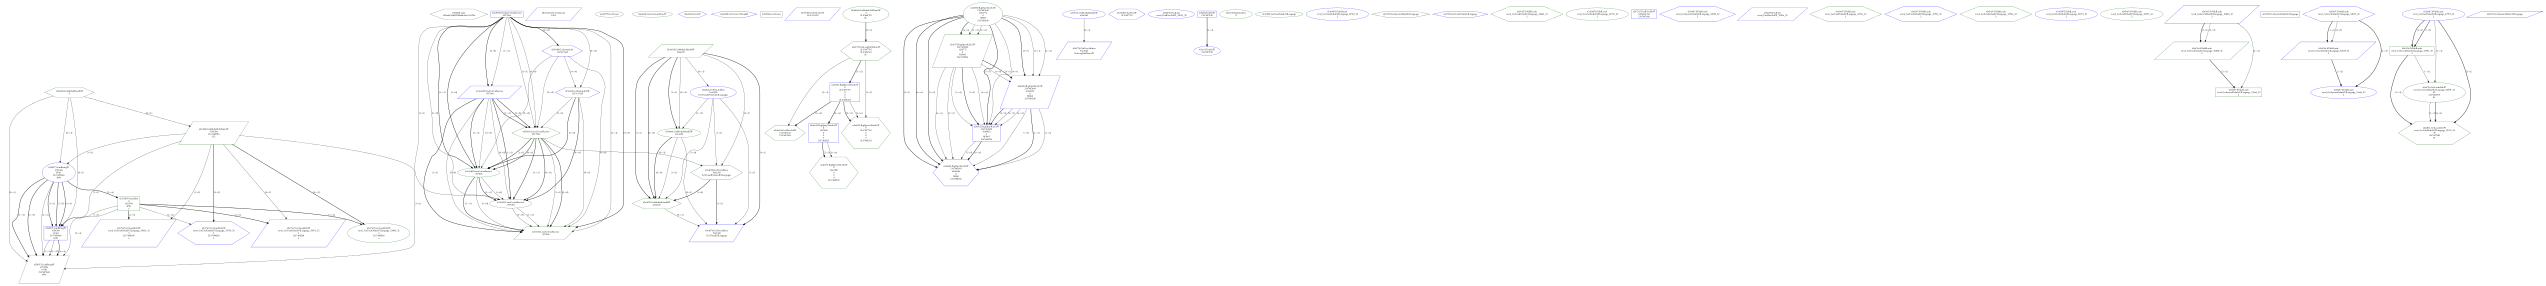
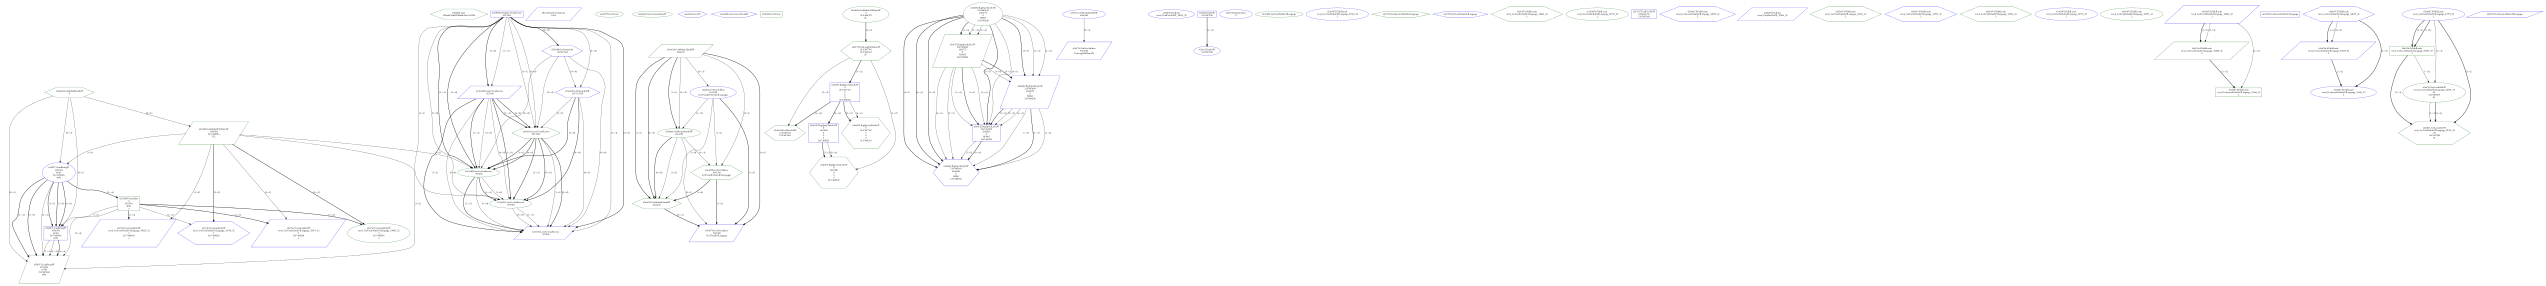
(813, 14) -> none
(1127, 14) -> none
(1236, 14) -> (1236, 14)
(866, 88) -> (893, 123)
(621, 152) -> (697, 151)
(749, 159) -> (749, 159)
(112, 174) -> (356, 145)
(681, 218) -> (681, 218)
(546, 233) -> (546, 233)
